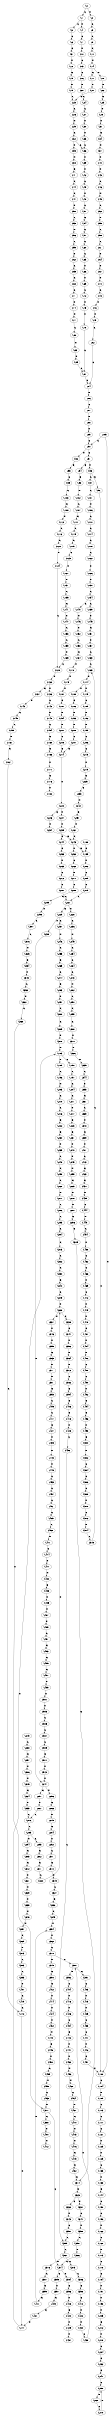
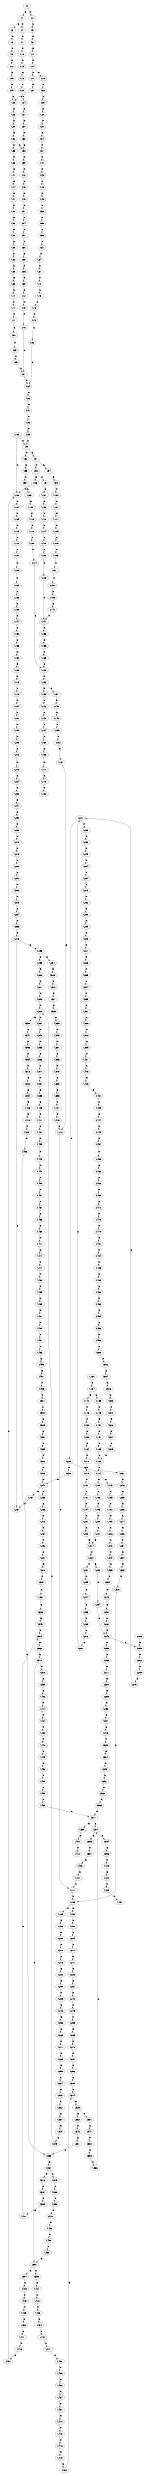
(90, 579) -> (44, 599)
(34, 1814) -> (17, 1224)
(102, 2401) -> (17, 848)
